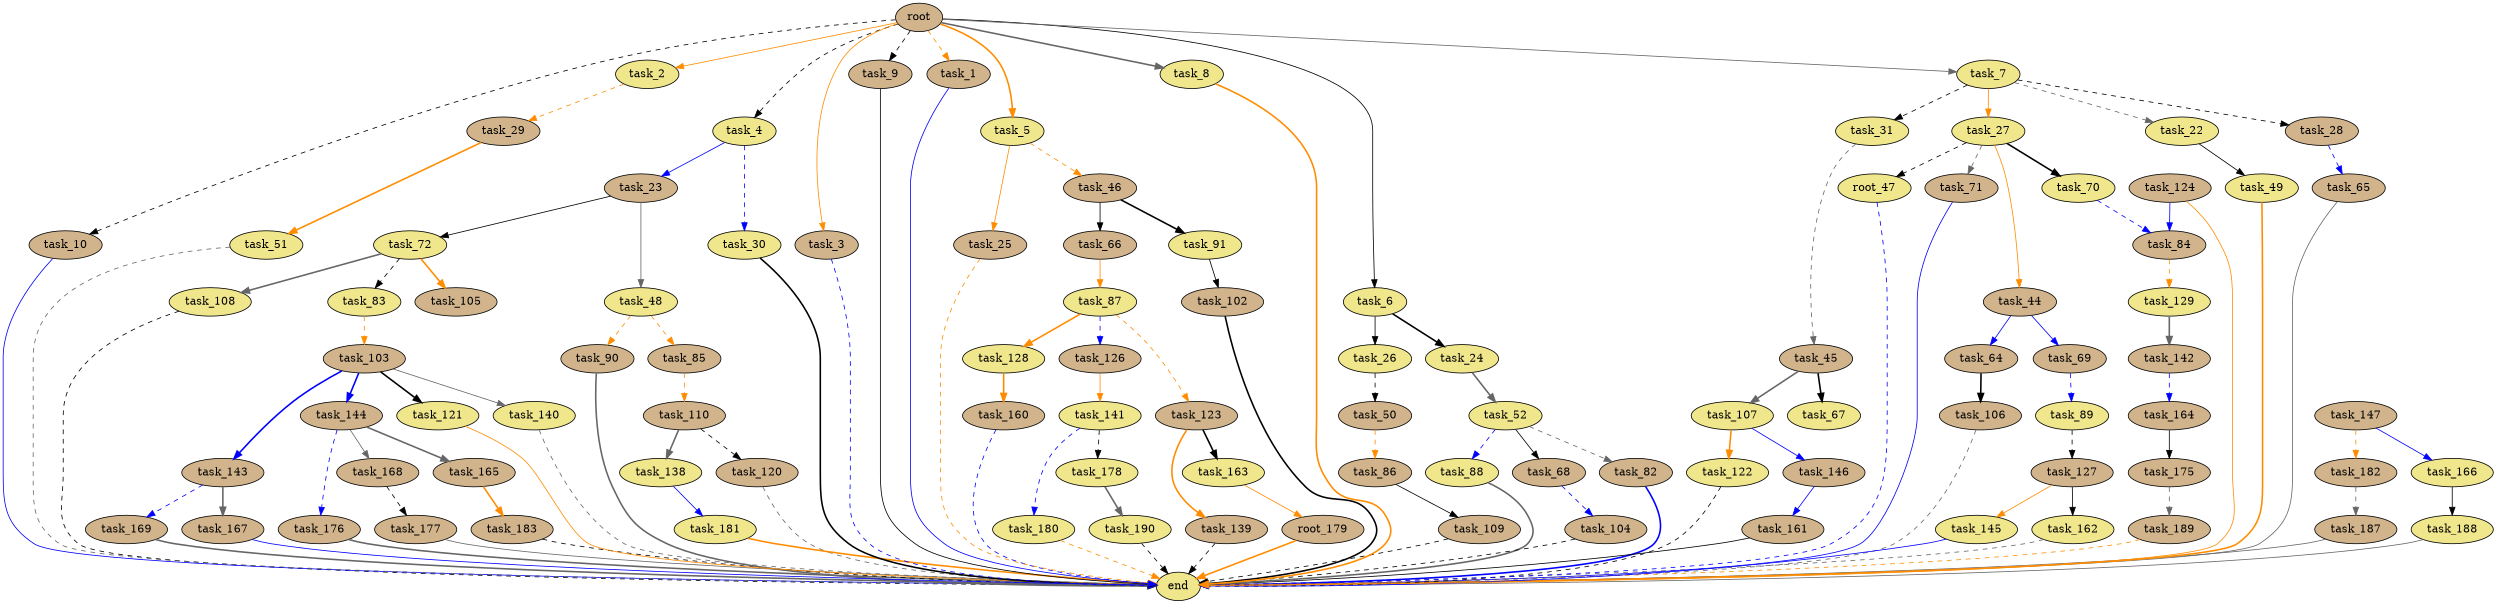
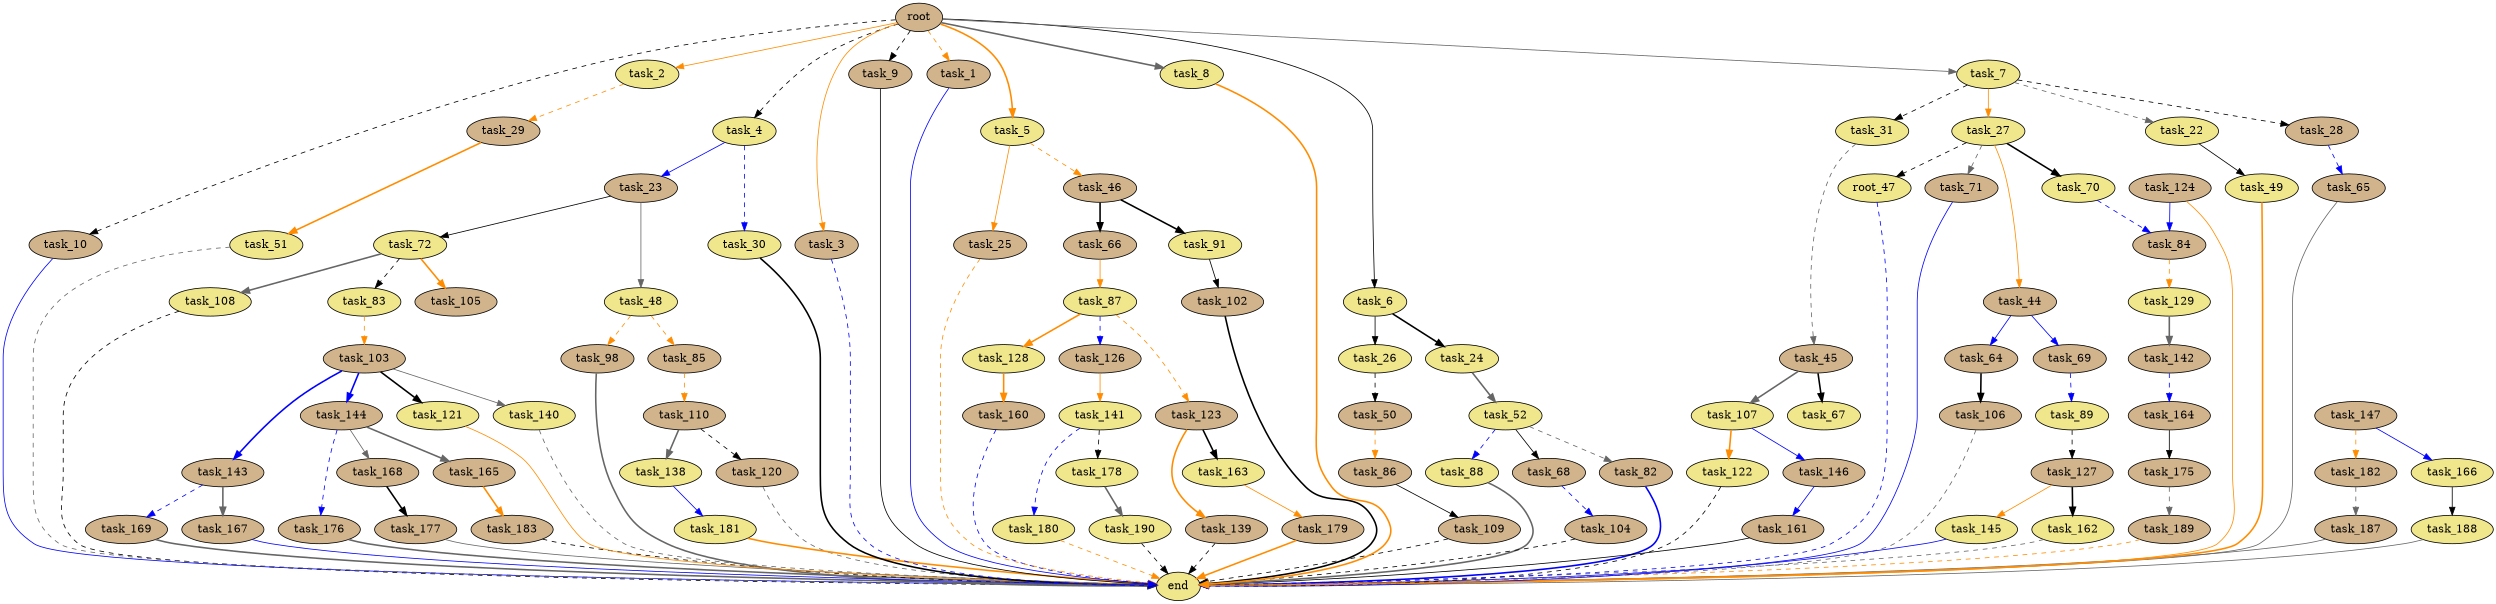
(1100, 213) -> (1100, 213)
(597, 359) -> (597, 359)
(2072, 497) -> (2072, 497)
(394, 498) -> (394, 498)
(1323, 529) -> (1323, 529)
